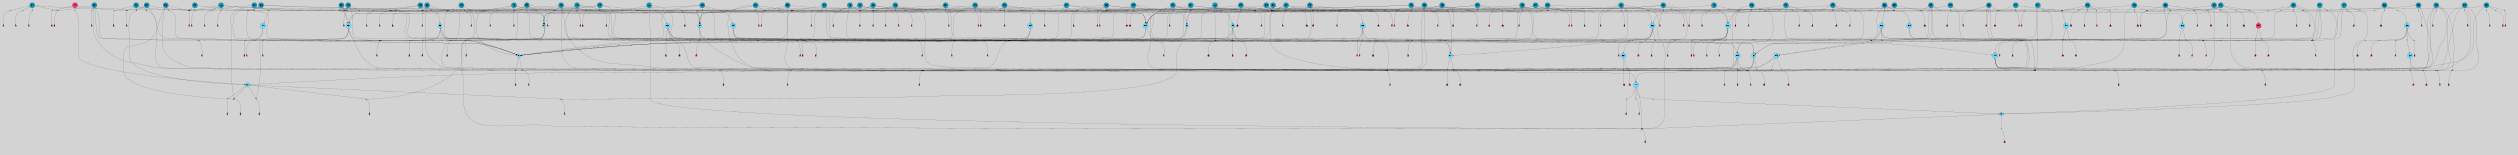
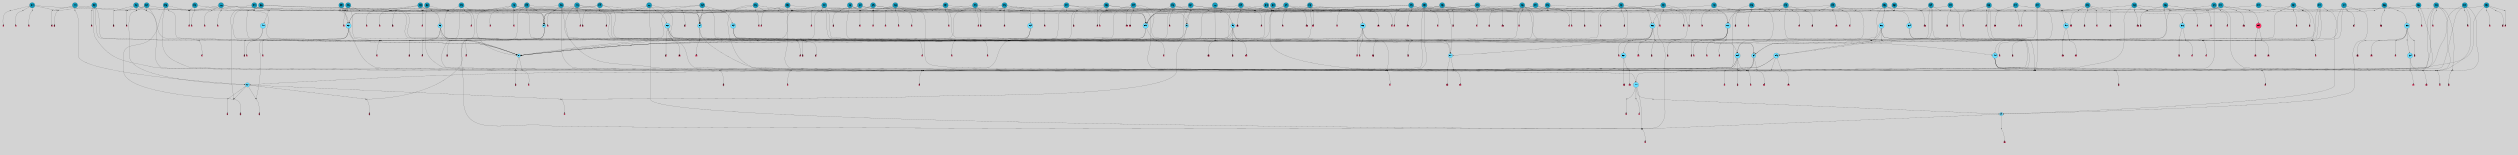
(75, 5) -> (75, 5)
none -> (2259, 5)
